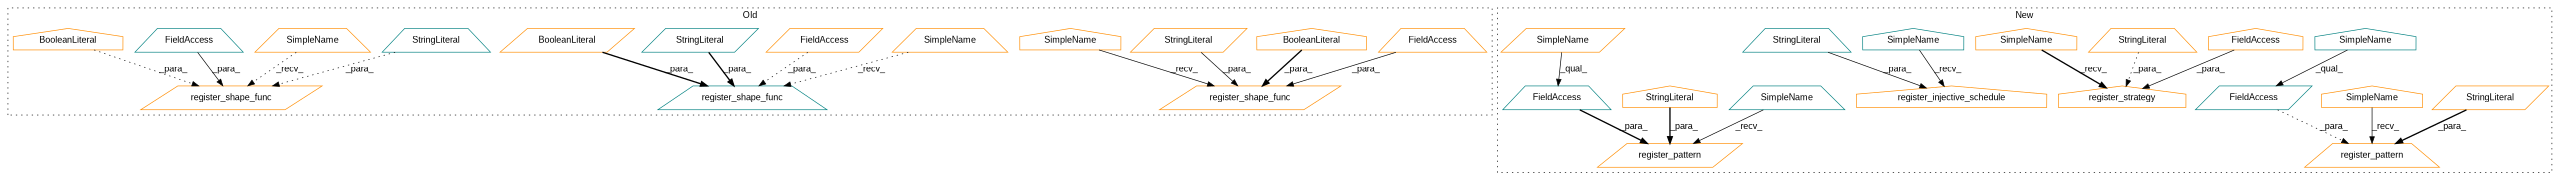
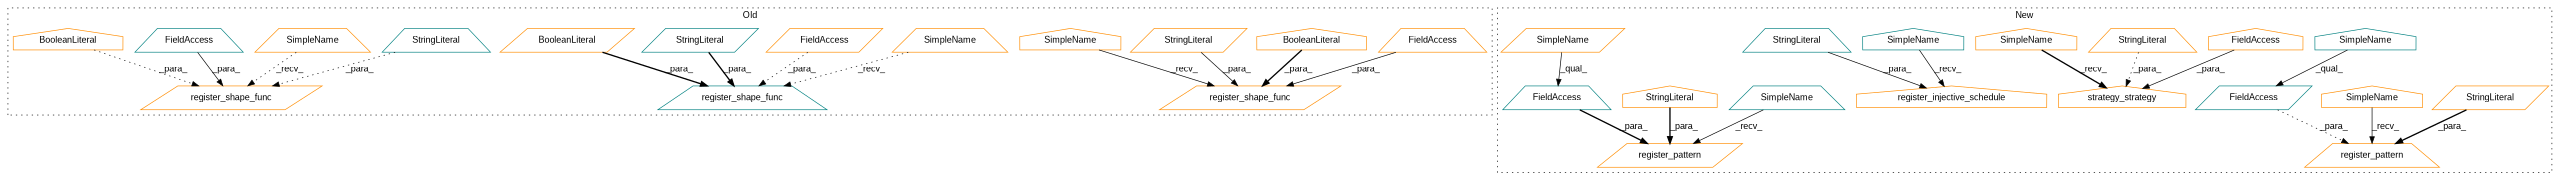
(2122, 98) -> (2122, 98)
